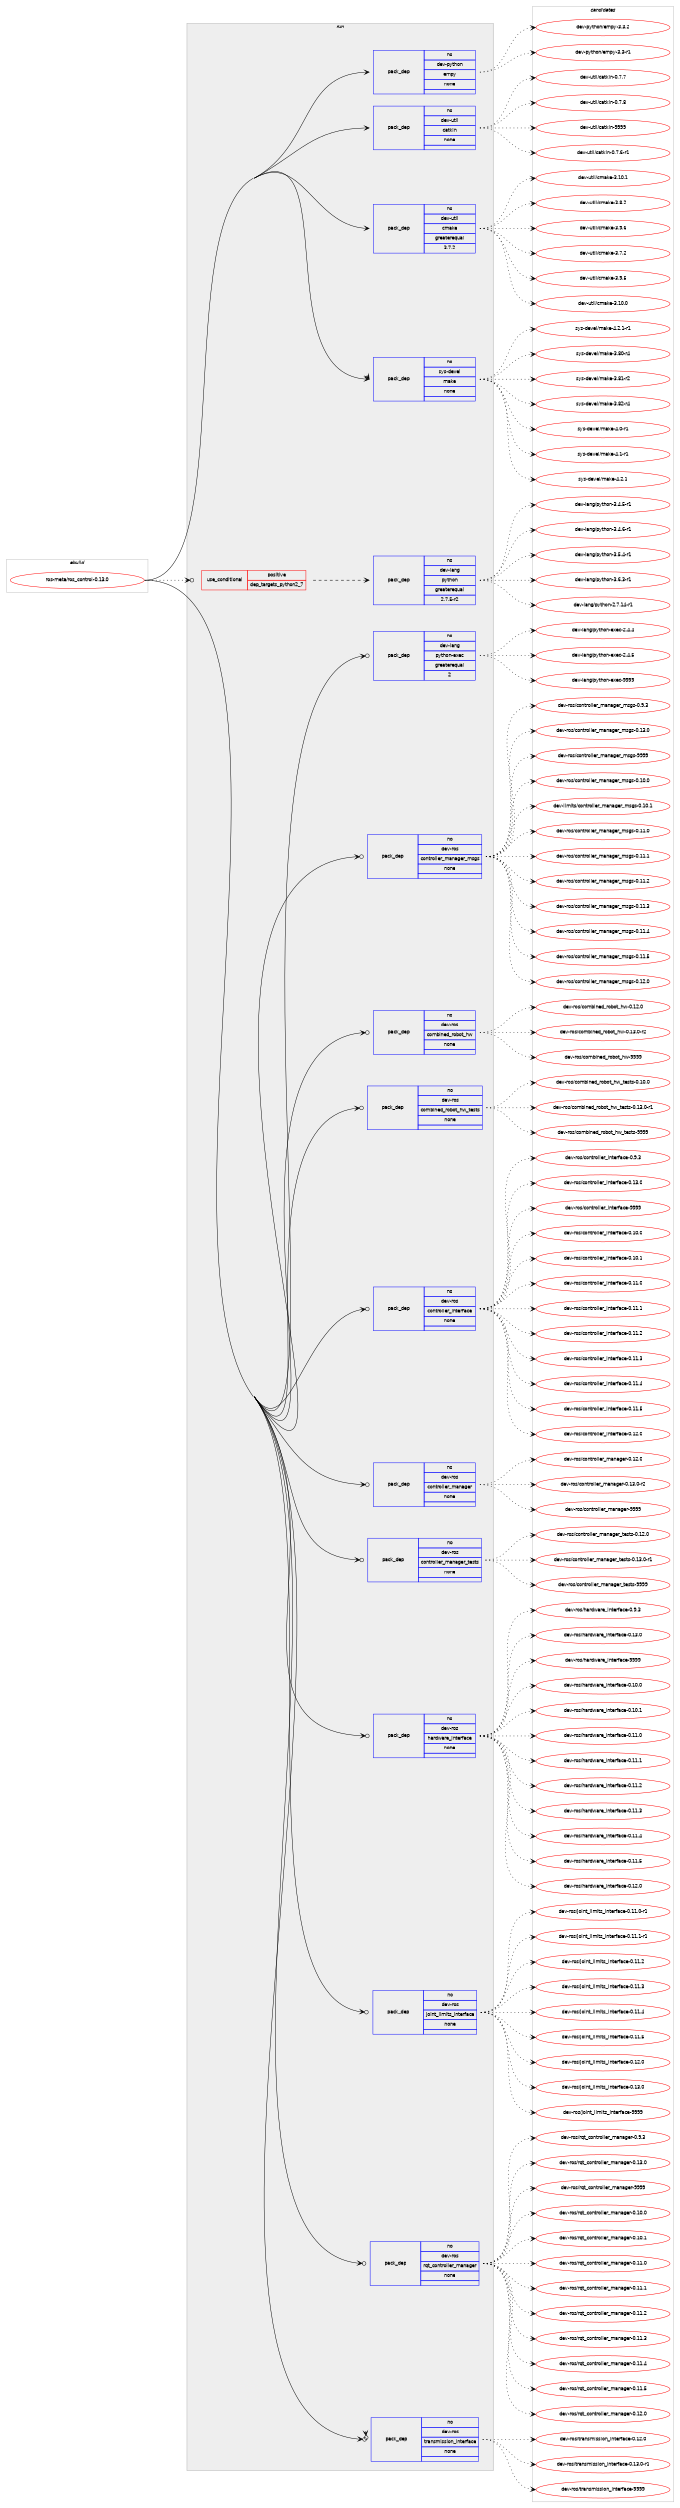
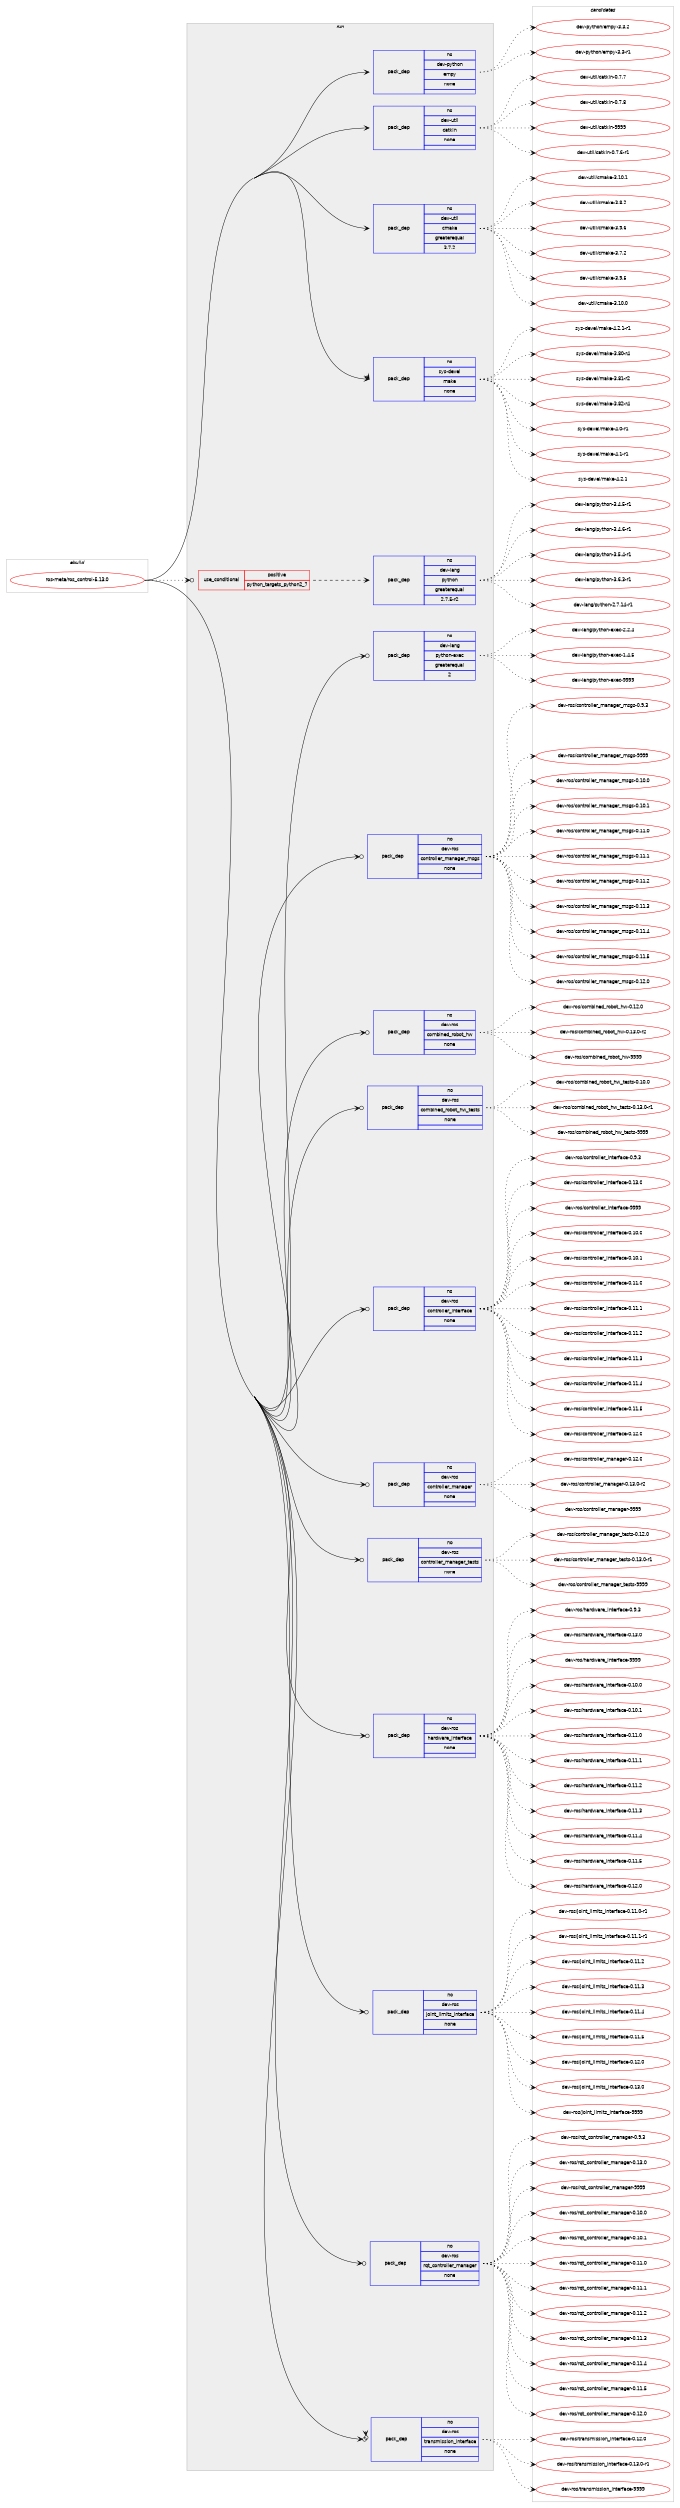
(77, 580) -> (77, 580)
(277, 585) -> (277, 585)
(603, 630) -> (603, 630)
(603, 656) -> (603, 656)
(603, 731) -> none
(603, 806) -> (603, 806)
